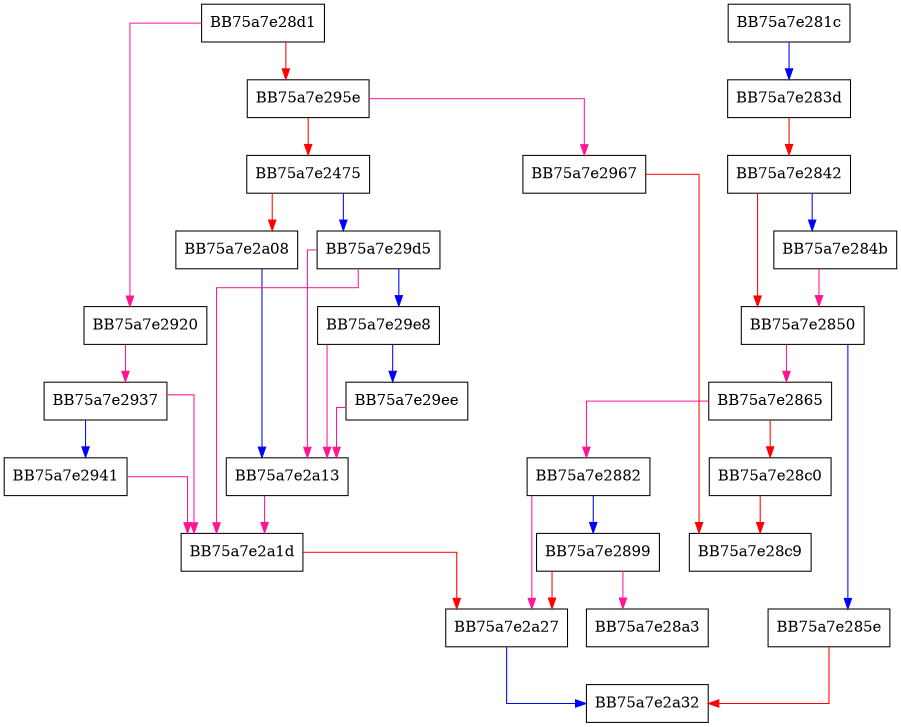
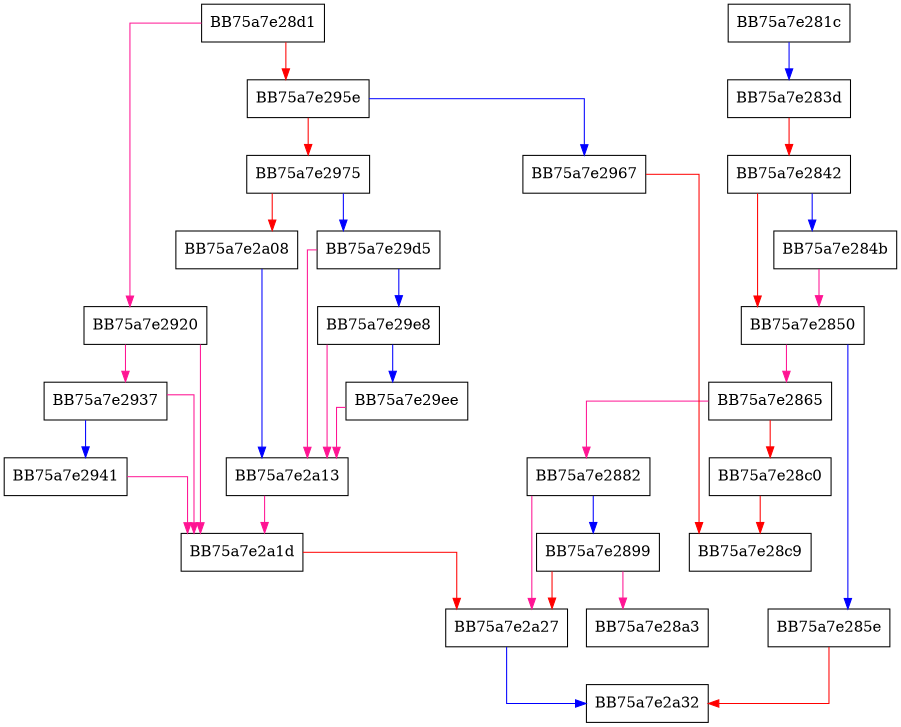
(500, 99) -> (500, 99)
(308, 174) -> (308, 174)
(217, 325) -> (200, 434)
